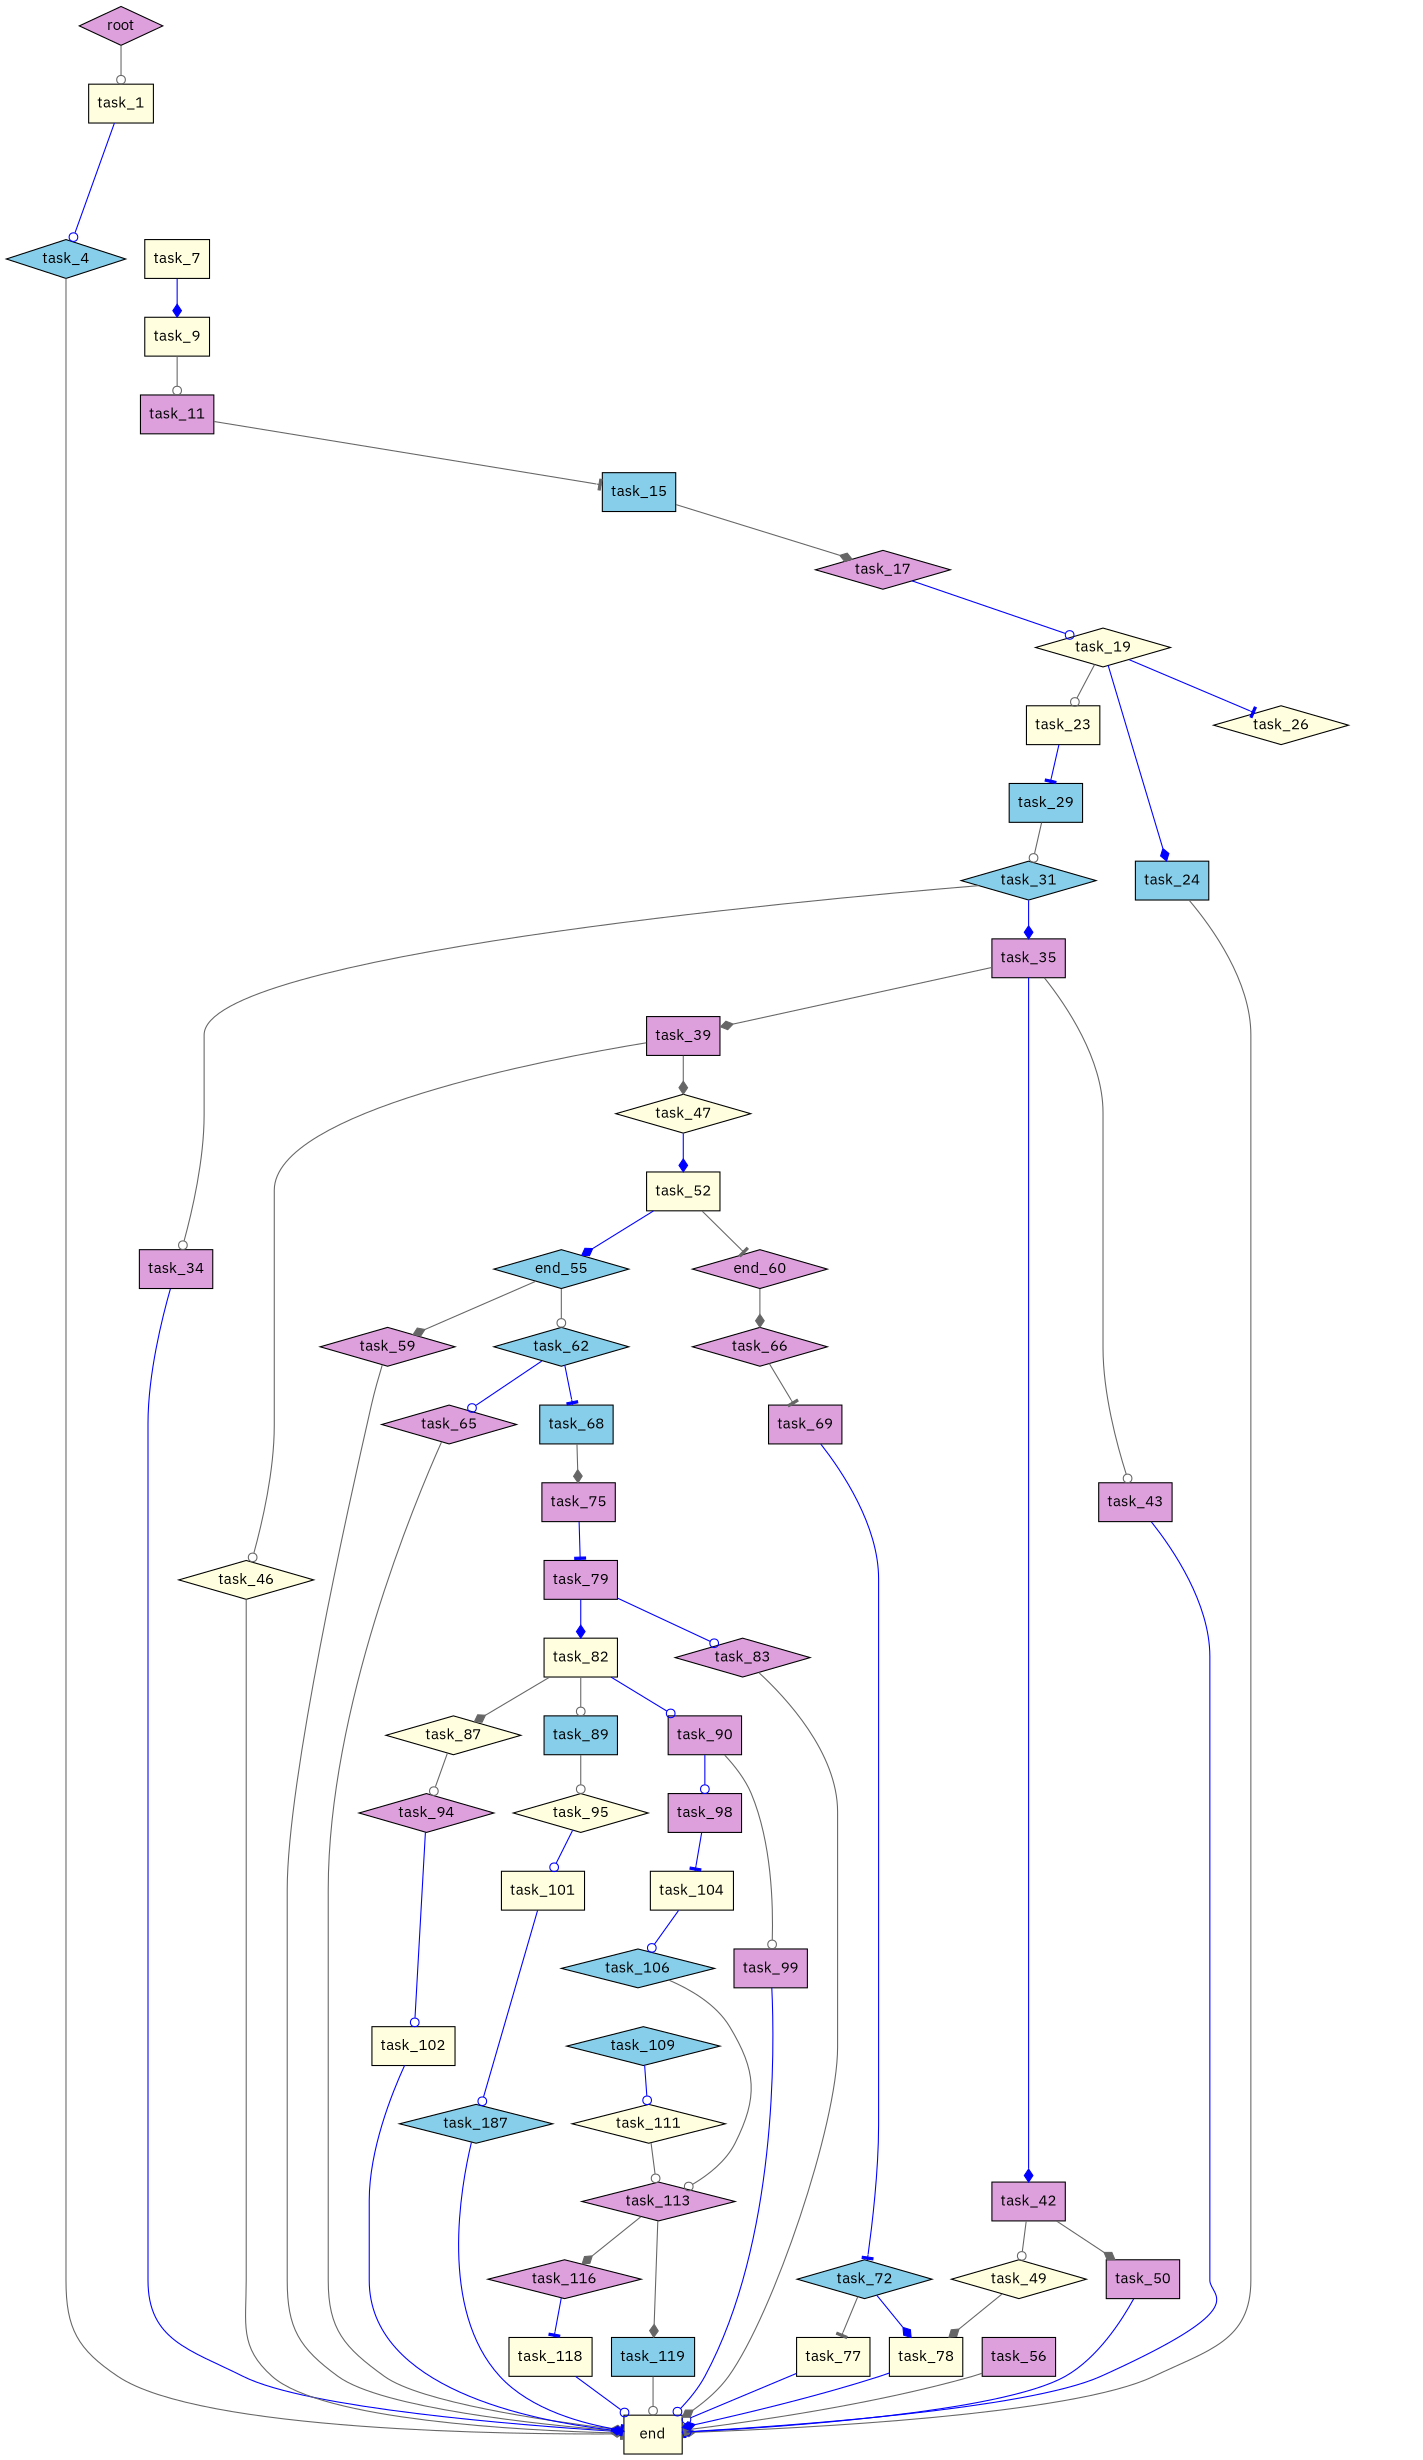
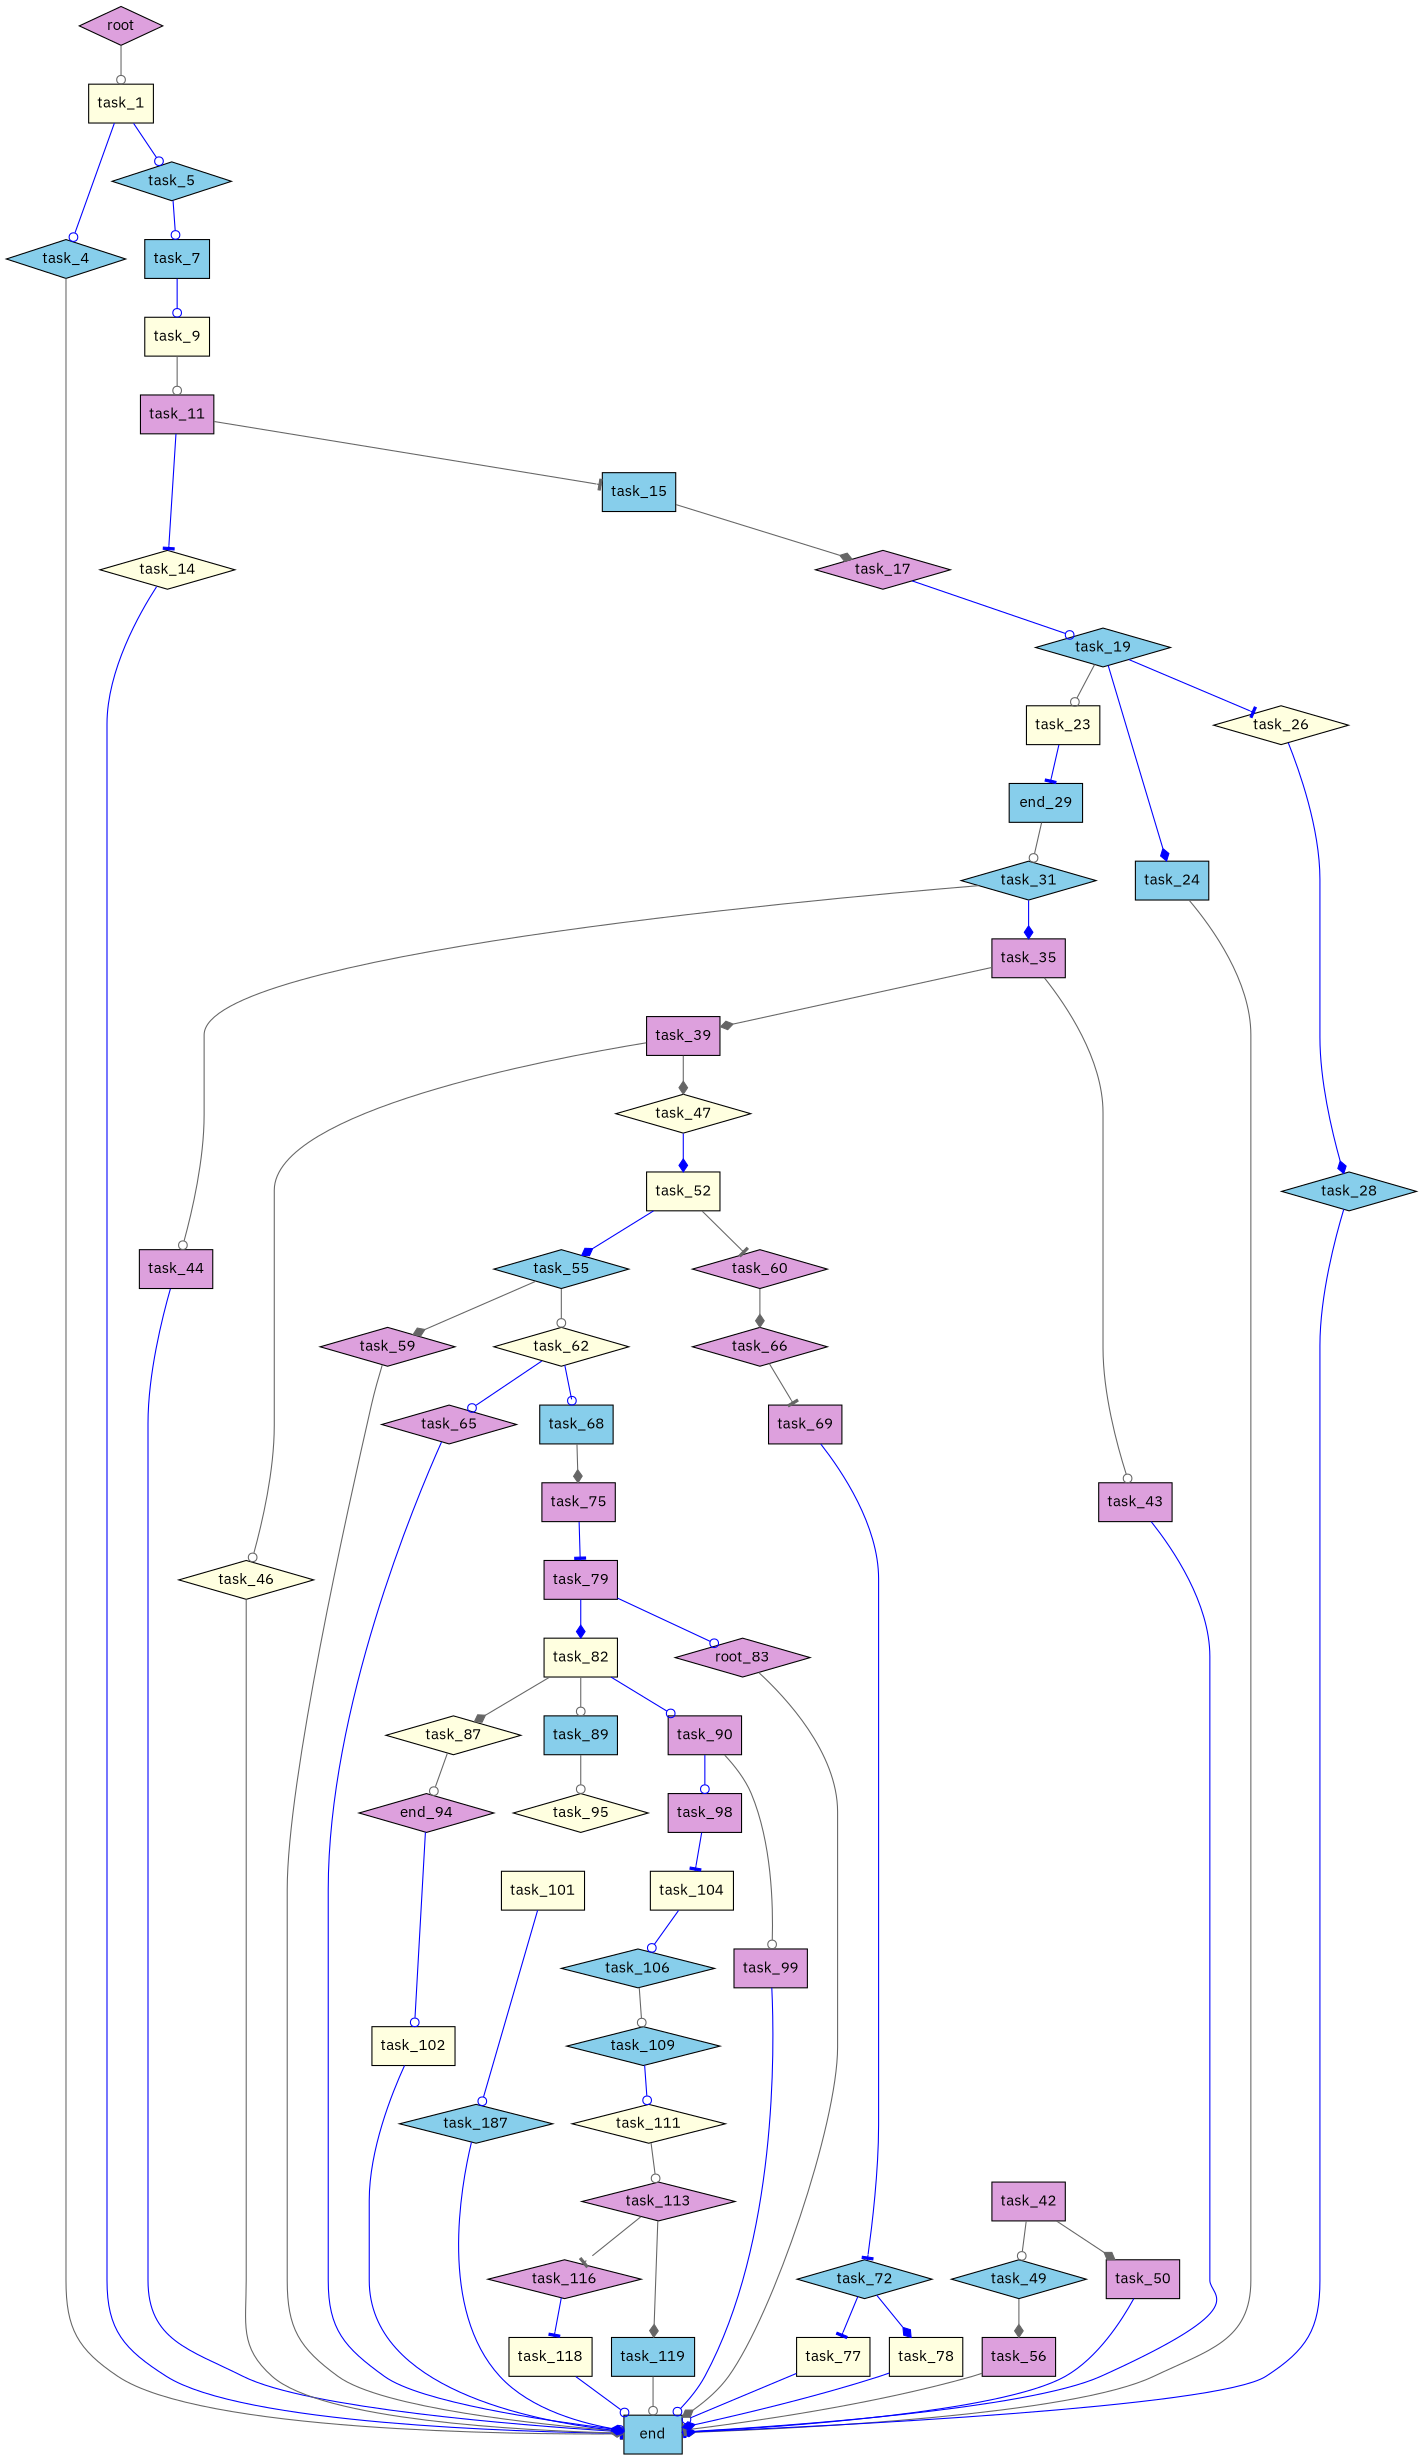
none -> (172, 181)
(177, 259) -> (177, 259)
(177, 294) -> (177, 294)
none -> (167, 570)
(1103, 648) -> (1103, 648)
(1046, 803) -> (1046, 803)
none -> (1349, 1191)
(176, 1269) -> (176, 1269)
(561, 1269) -> (561, 1269)
(760, 1269) -> (760, 1269)
(561, 1347) -> (561, 1347)
(568, 1382) -> (568, 1382)
(1029, 1573) -> none
(743, 1658) -> (743, 1658)
(426, 1813) -> (426, 1813)
(564, 1847) -> none
(328, 2028) -> (328, 2028)
(750, 2075) -> (640, 2003)
(617, 2236) -> (617, 2236)
(1019, 2279) -> (1019, 2279)
(980, 2312) -> (1019, 2312)
(850, 2314) -> (850, 2314)
(472, 2328) -> (472, 2328)
(653, 2435) -> (653, 2435)
